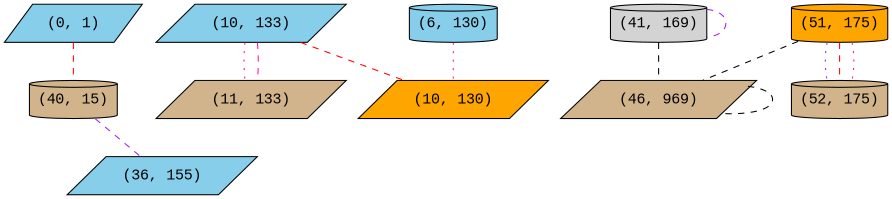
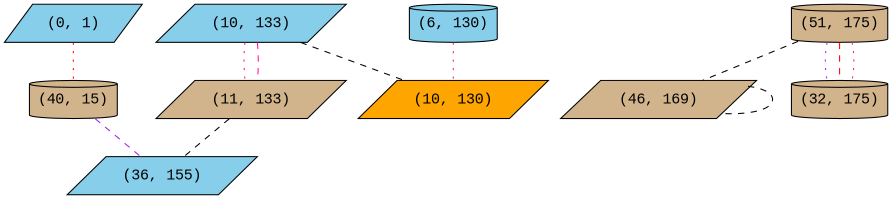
(659, 23) -> none
(840, 23) -> (840, 23)
(73, 61) -> (73, 61)
(352, 61) -> (352, 61)
(659, 99) -> (659, 99)
(840, 99) -> (840, 99)
none -> (207, 138)
